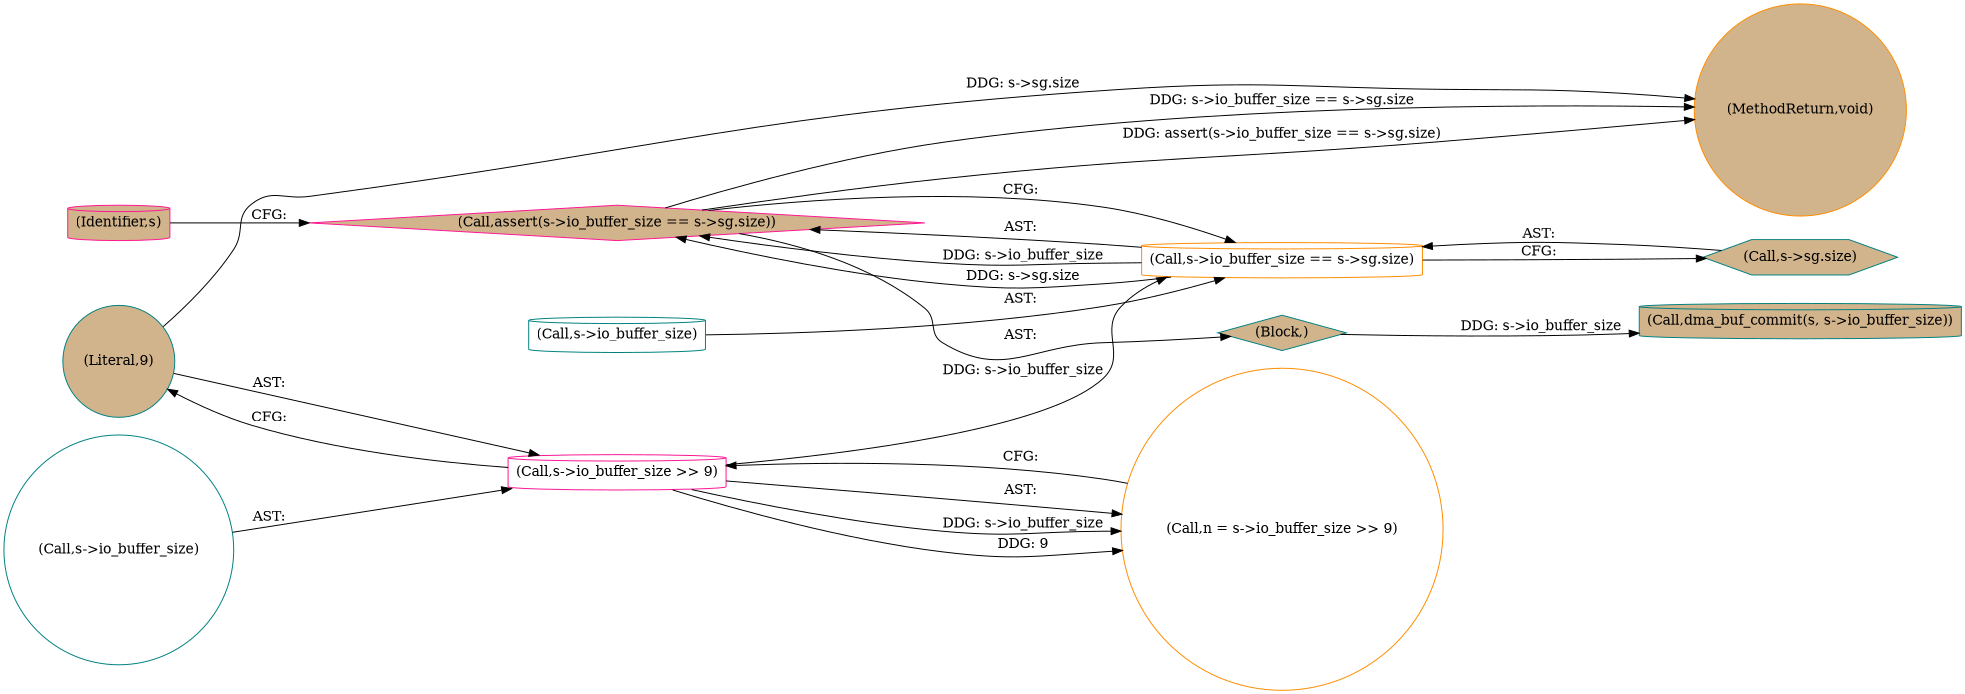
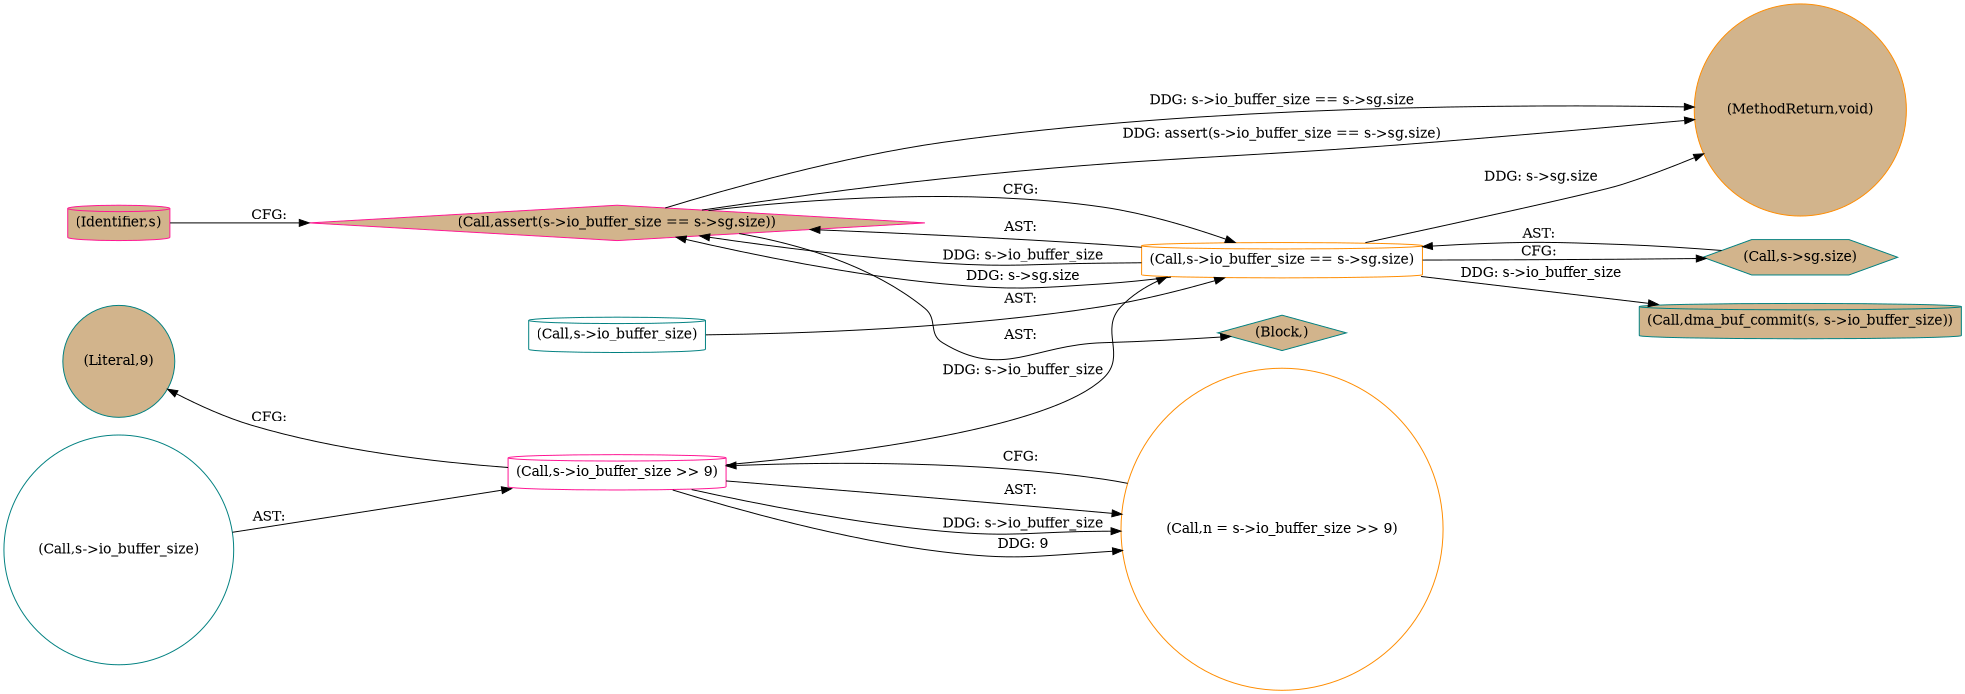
(887, 110) -> (1532, 206)
(1485, 336) -> (1535, 290)
(352, 413) -> none
